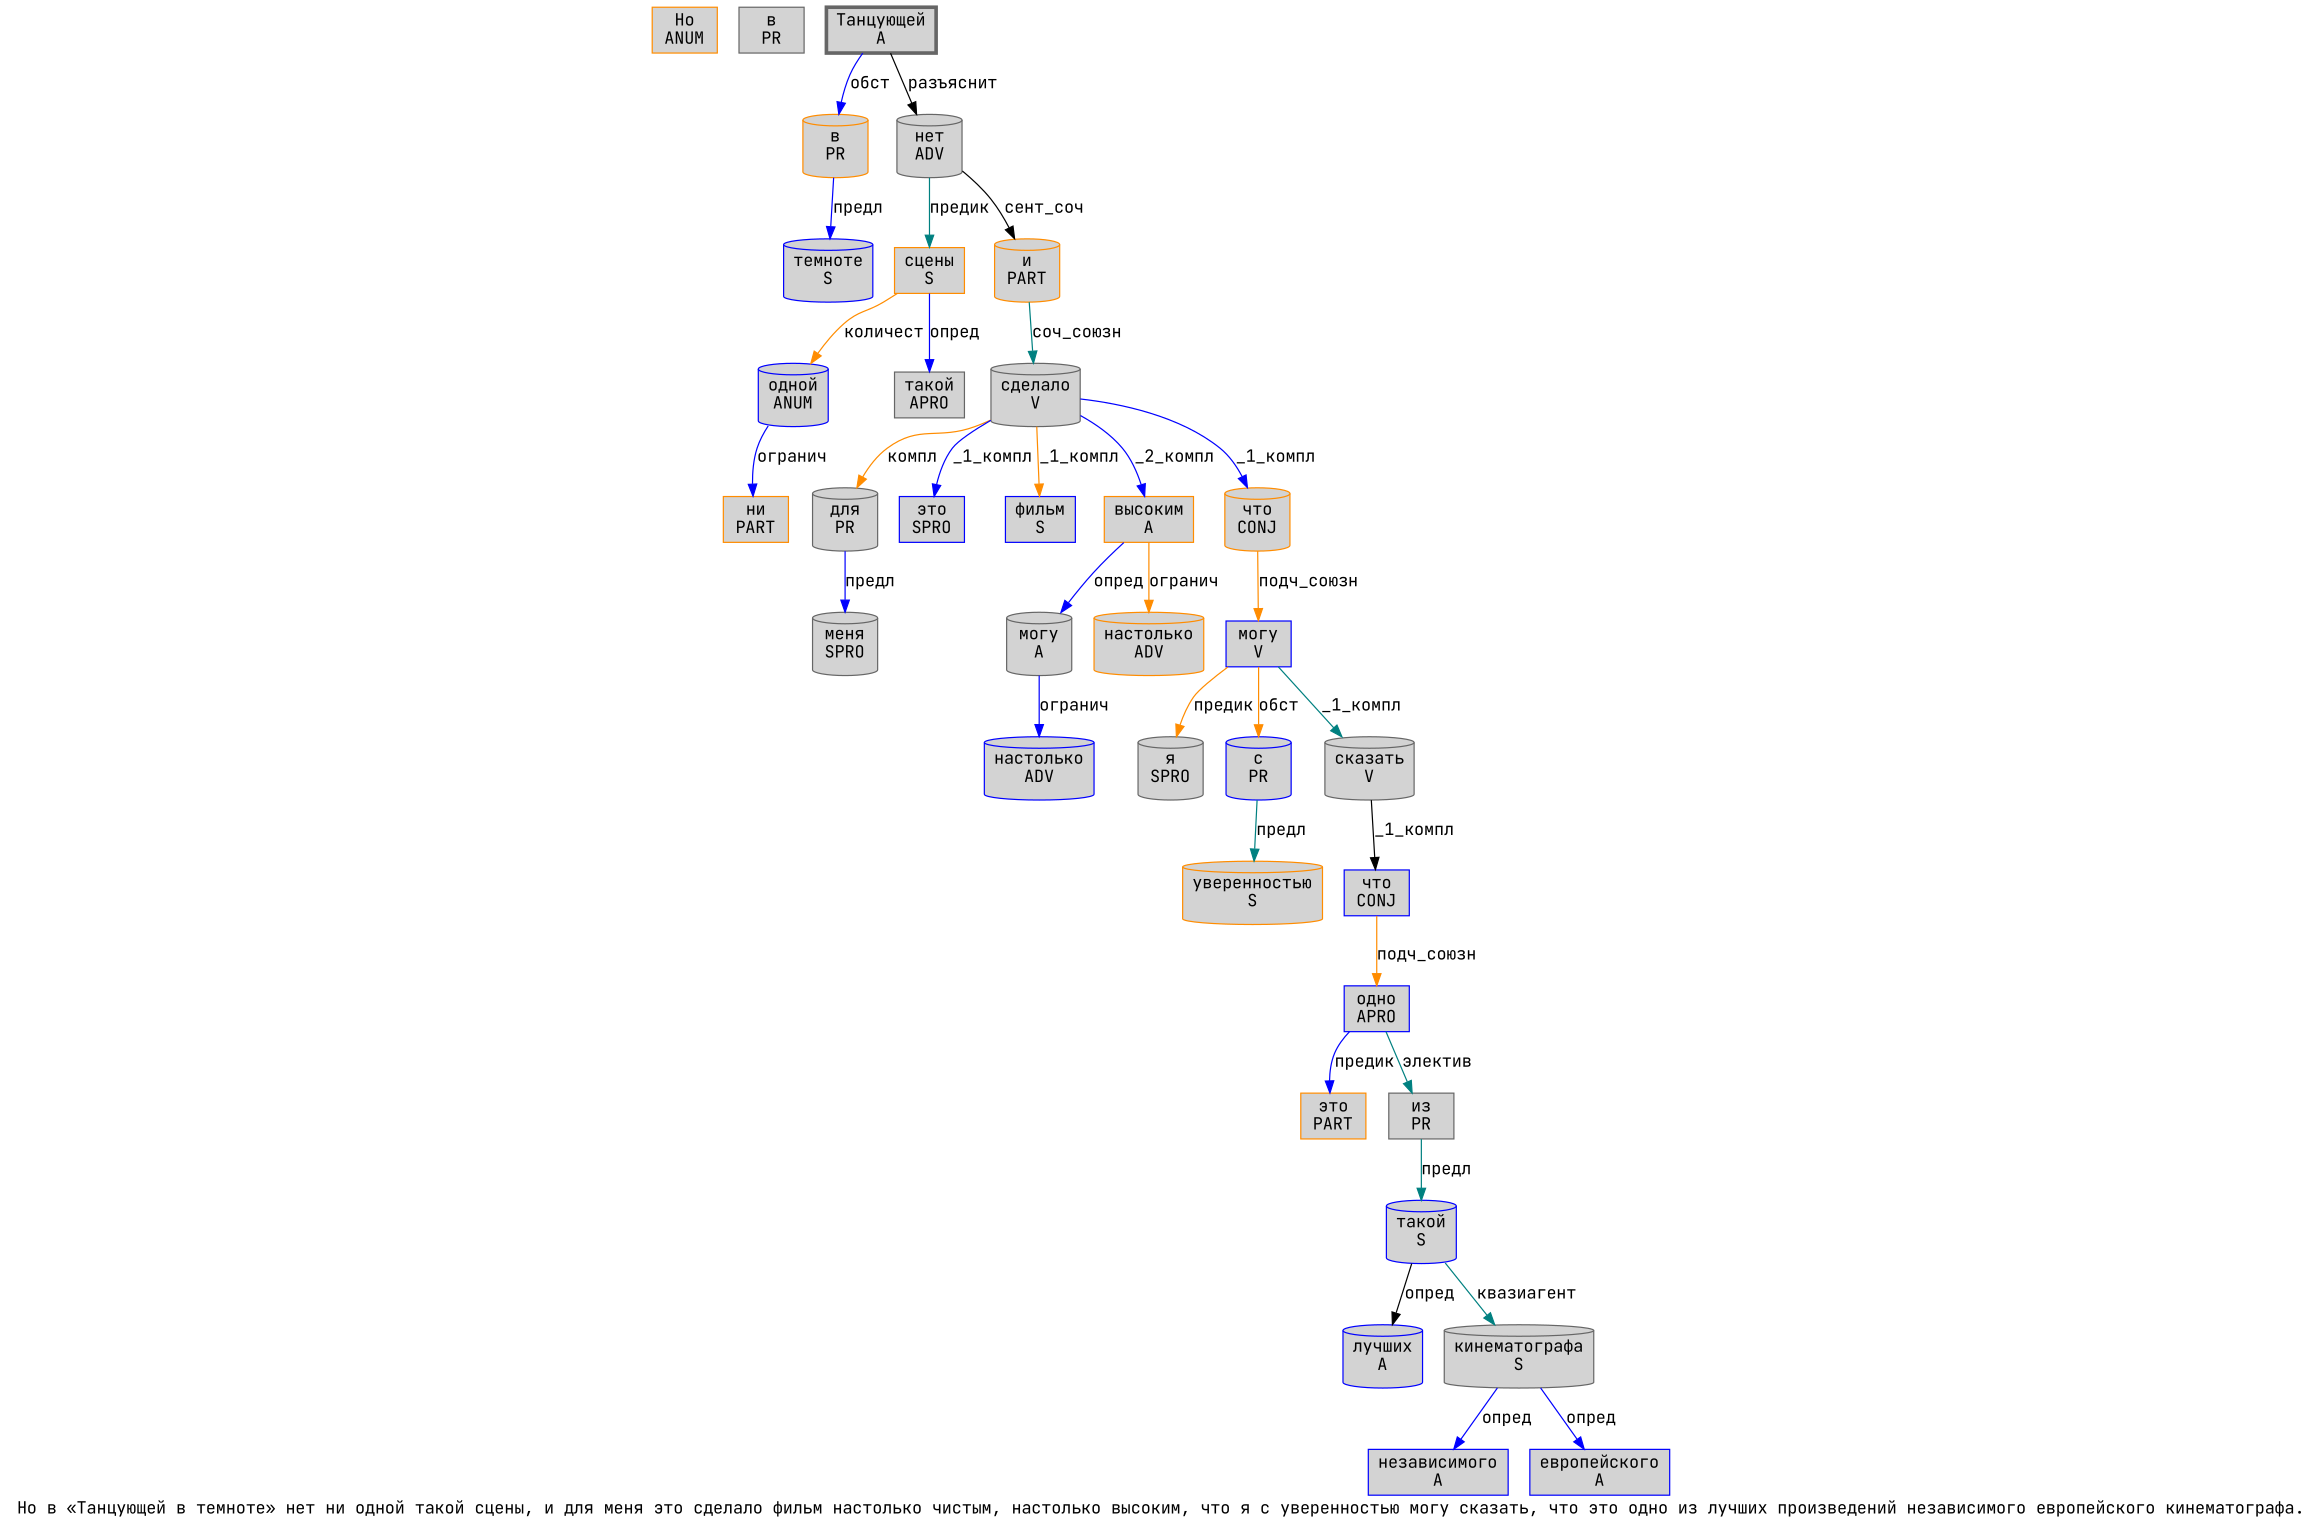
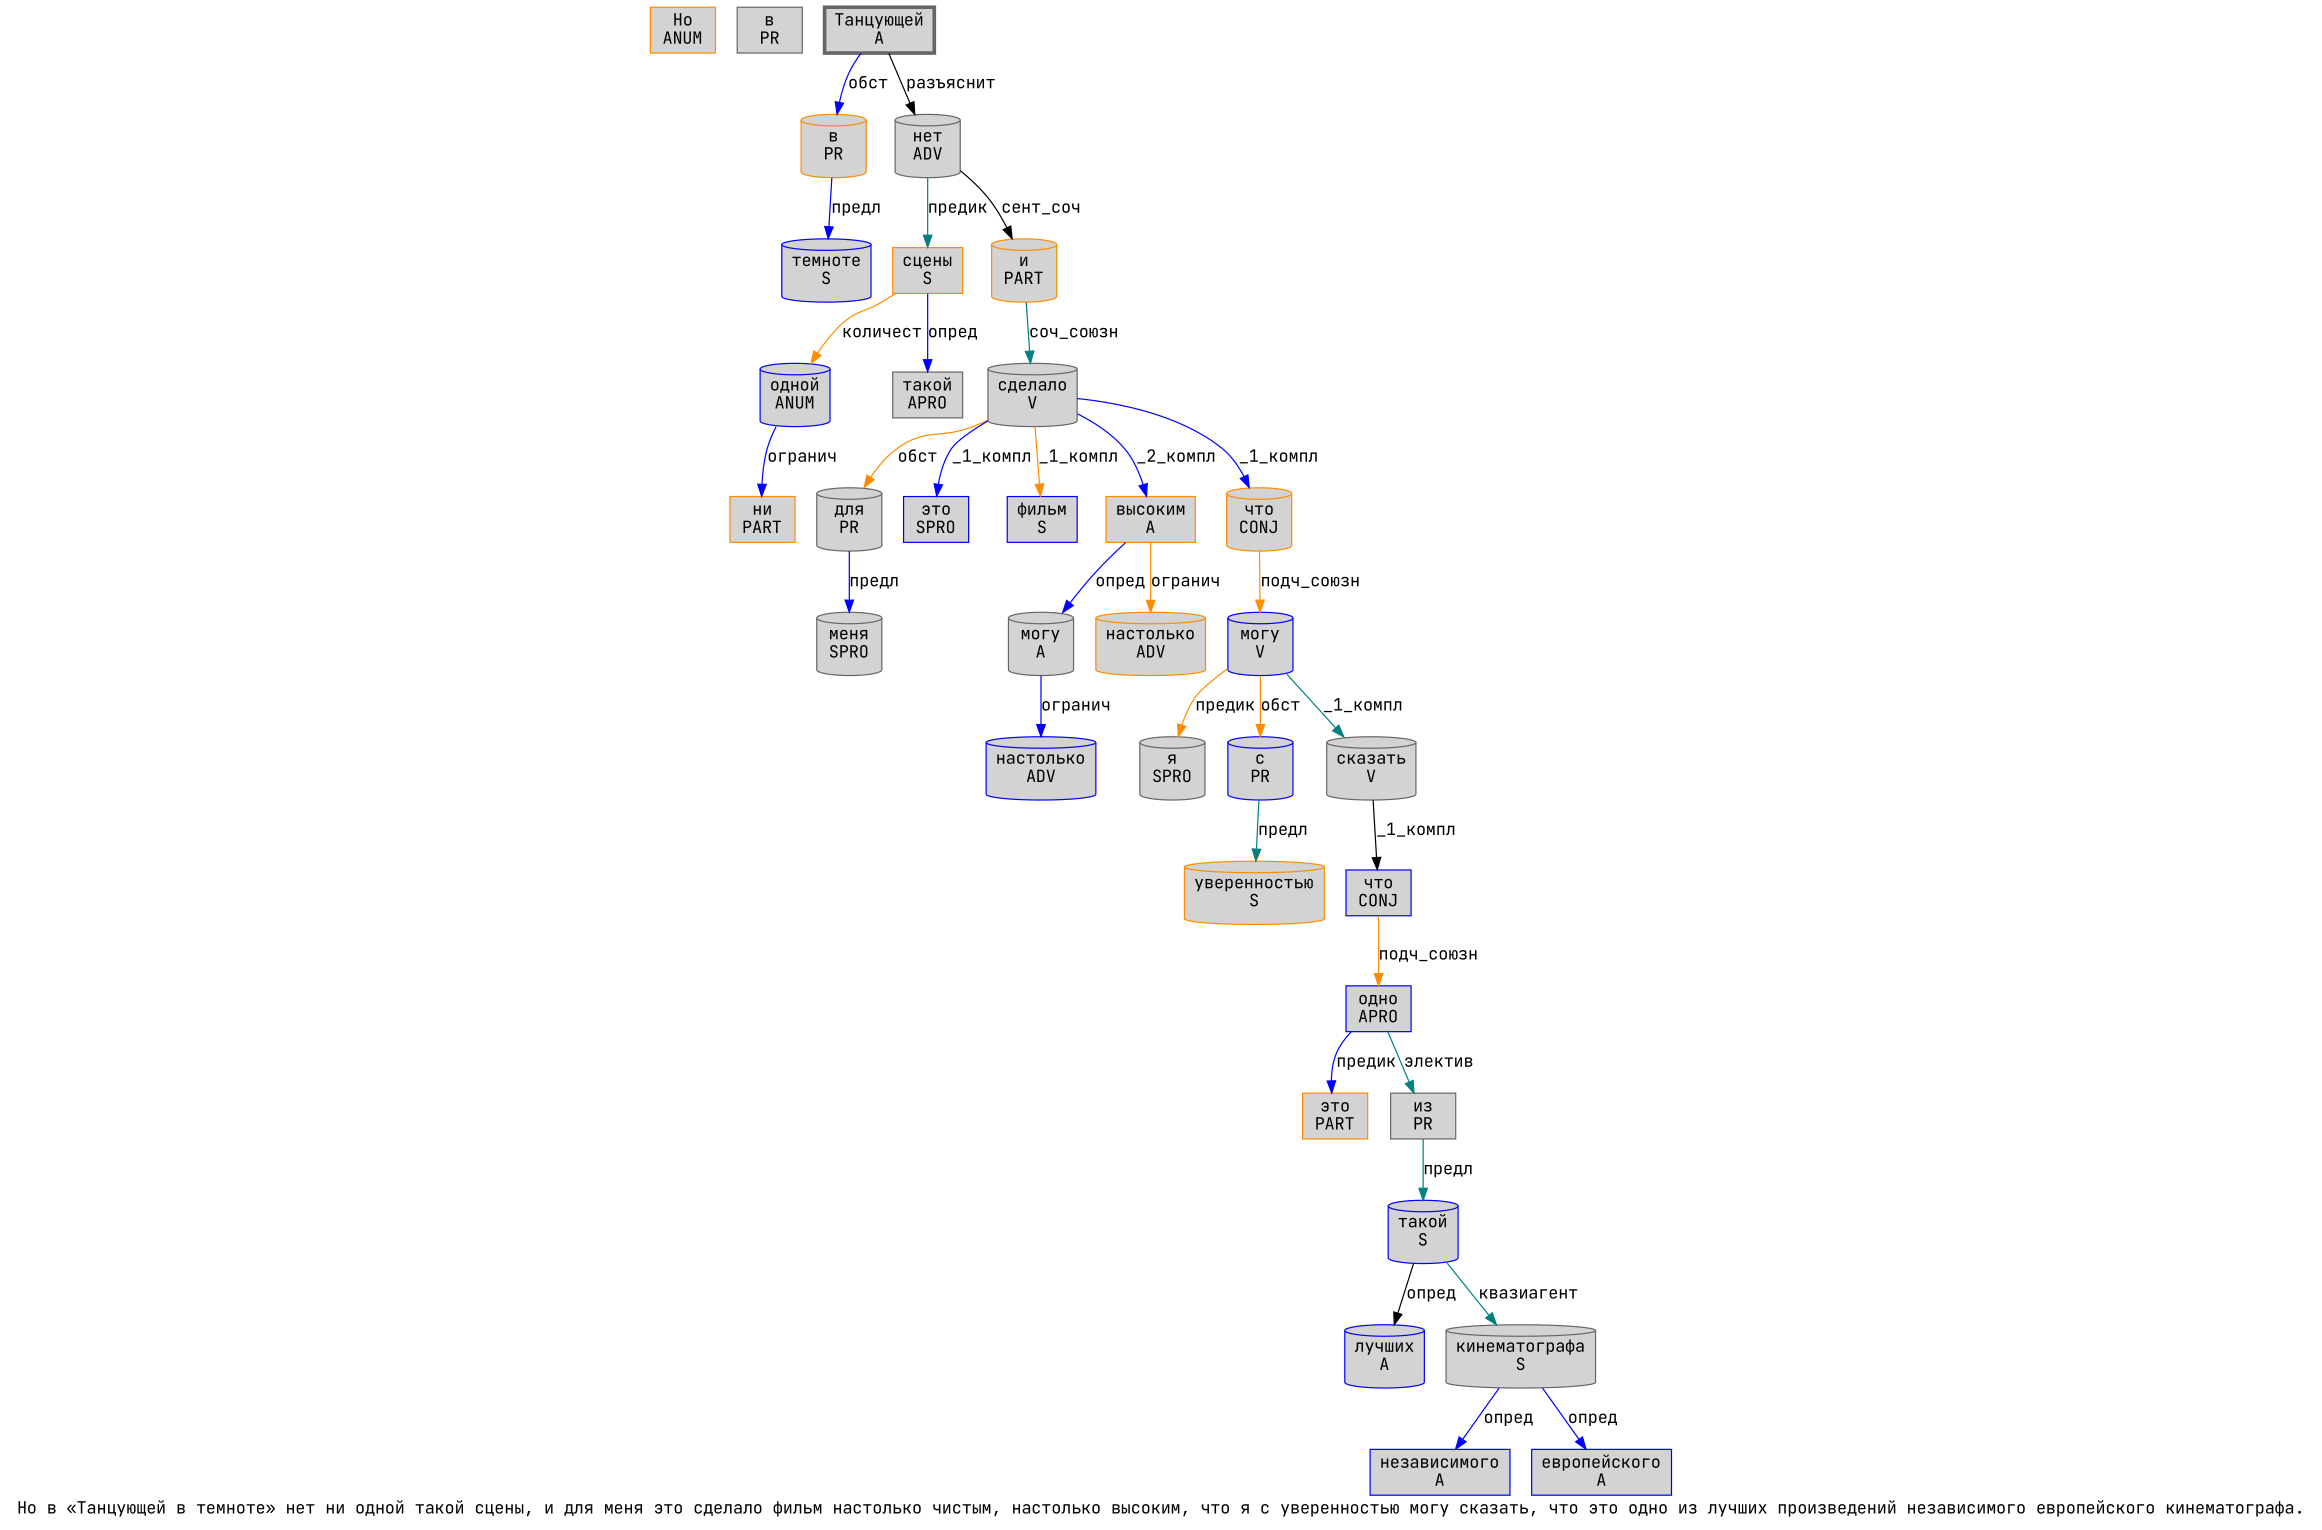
(913, 457) -> (918, 457)
(1259, 644) -> (1260, 644)
